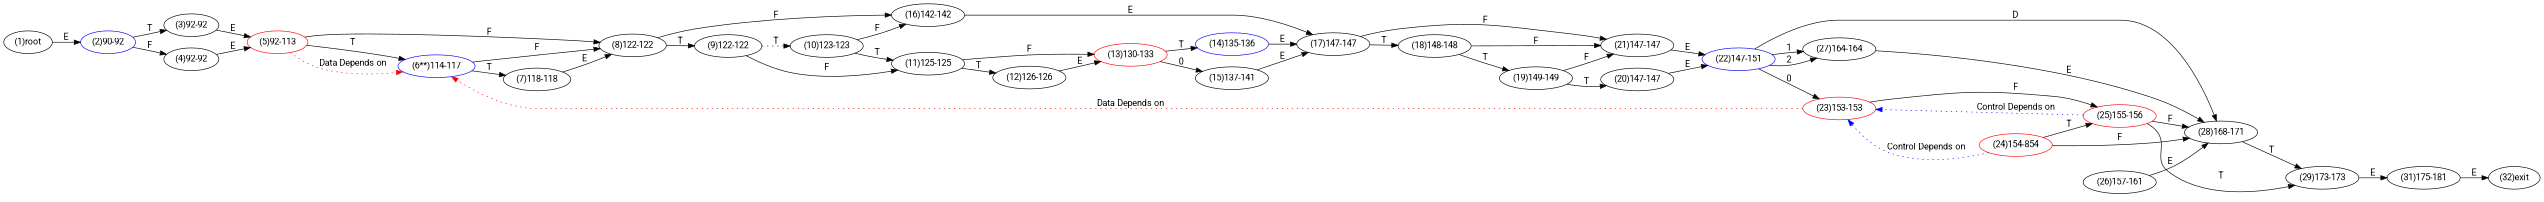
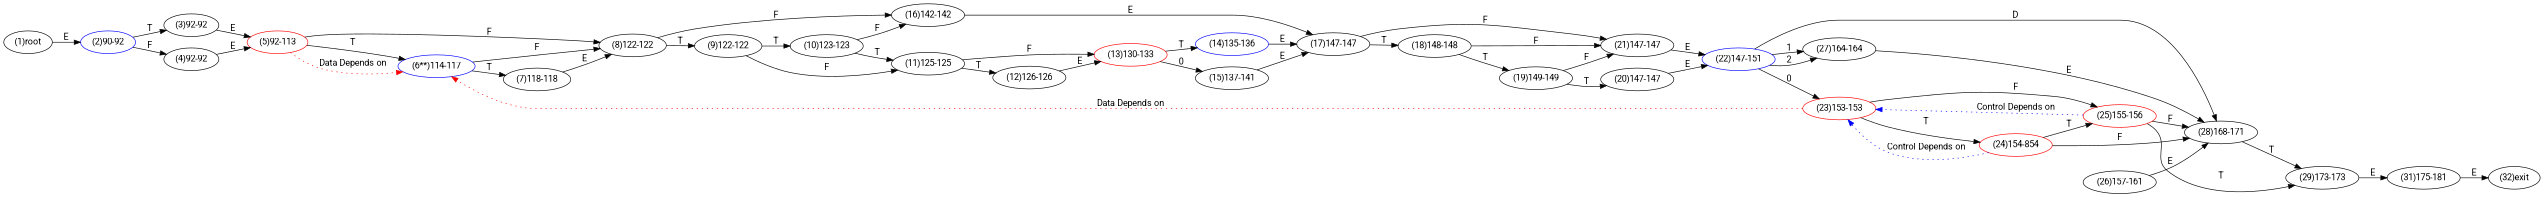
(773, 46) -> (773, 46)
none -> (1916, 133)
